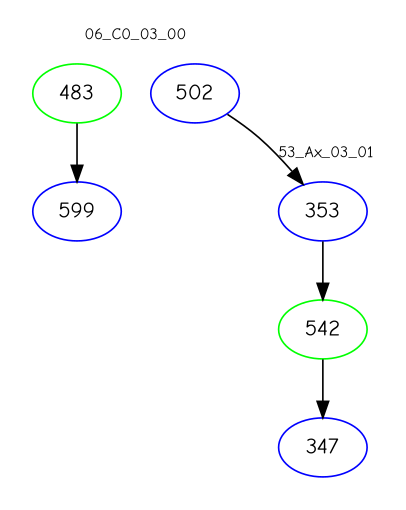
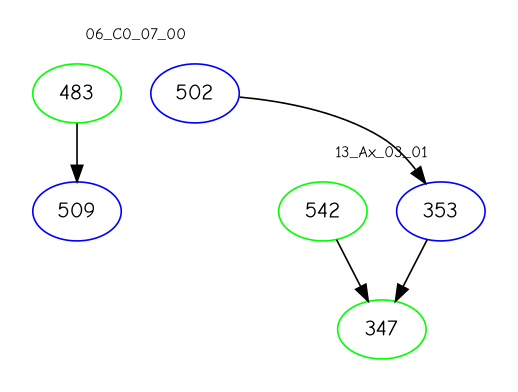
(136, 35) -> (136, 35)
(326, 153) -> (382, 153)
(77, 211) -> (77, 211)
(323, 262) -> (415, 263)
(323, 447) -> (382, 329)
